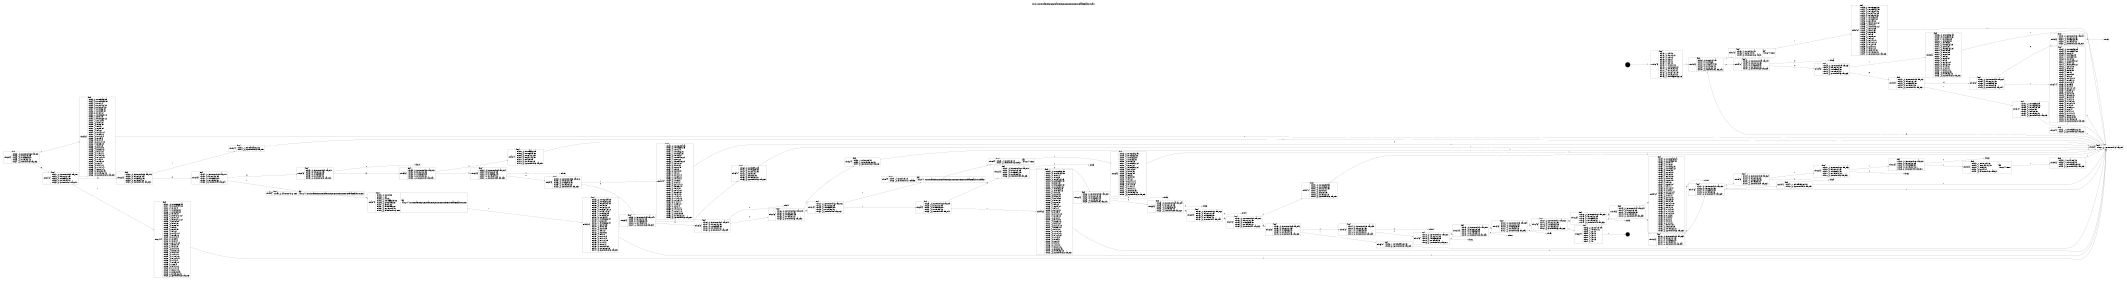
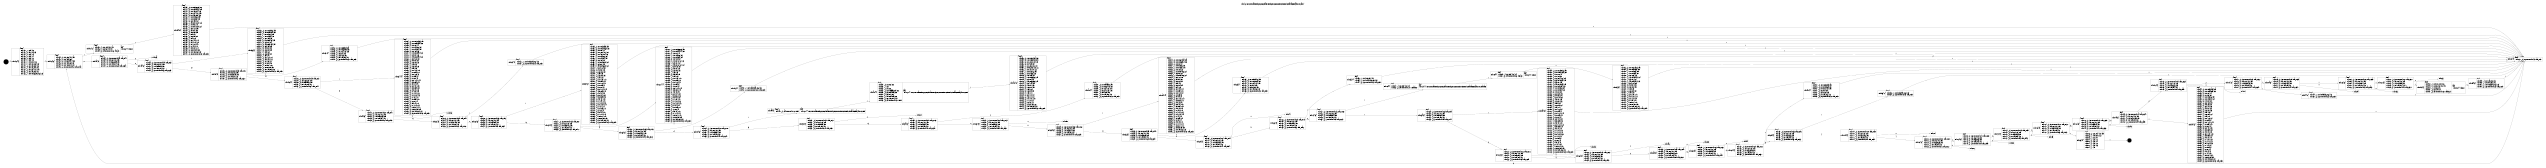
none -> (450, 122)
(1926, 190) -> (2388, 112)
